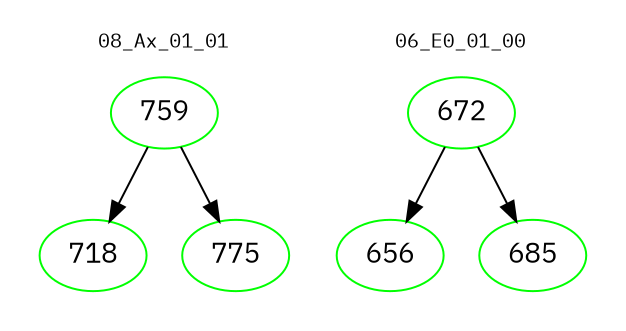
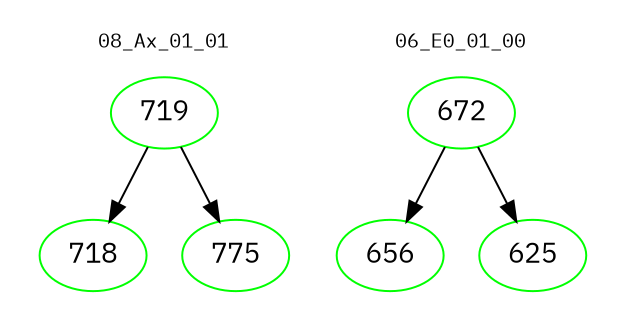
(164, 113) -> (164, 113)
(533, 255) -> (533, 255)
